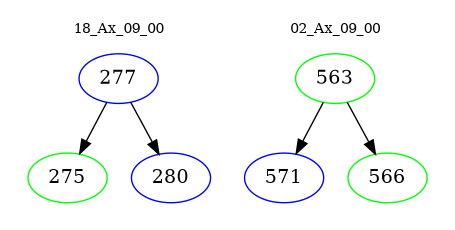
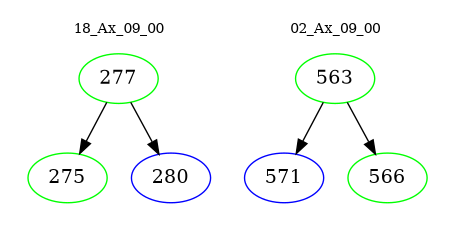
(119, 79) -> (119, 79)
